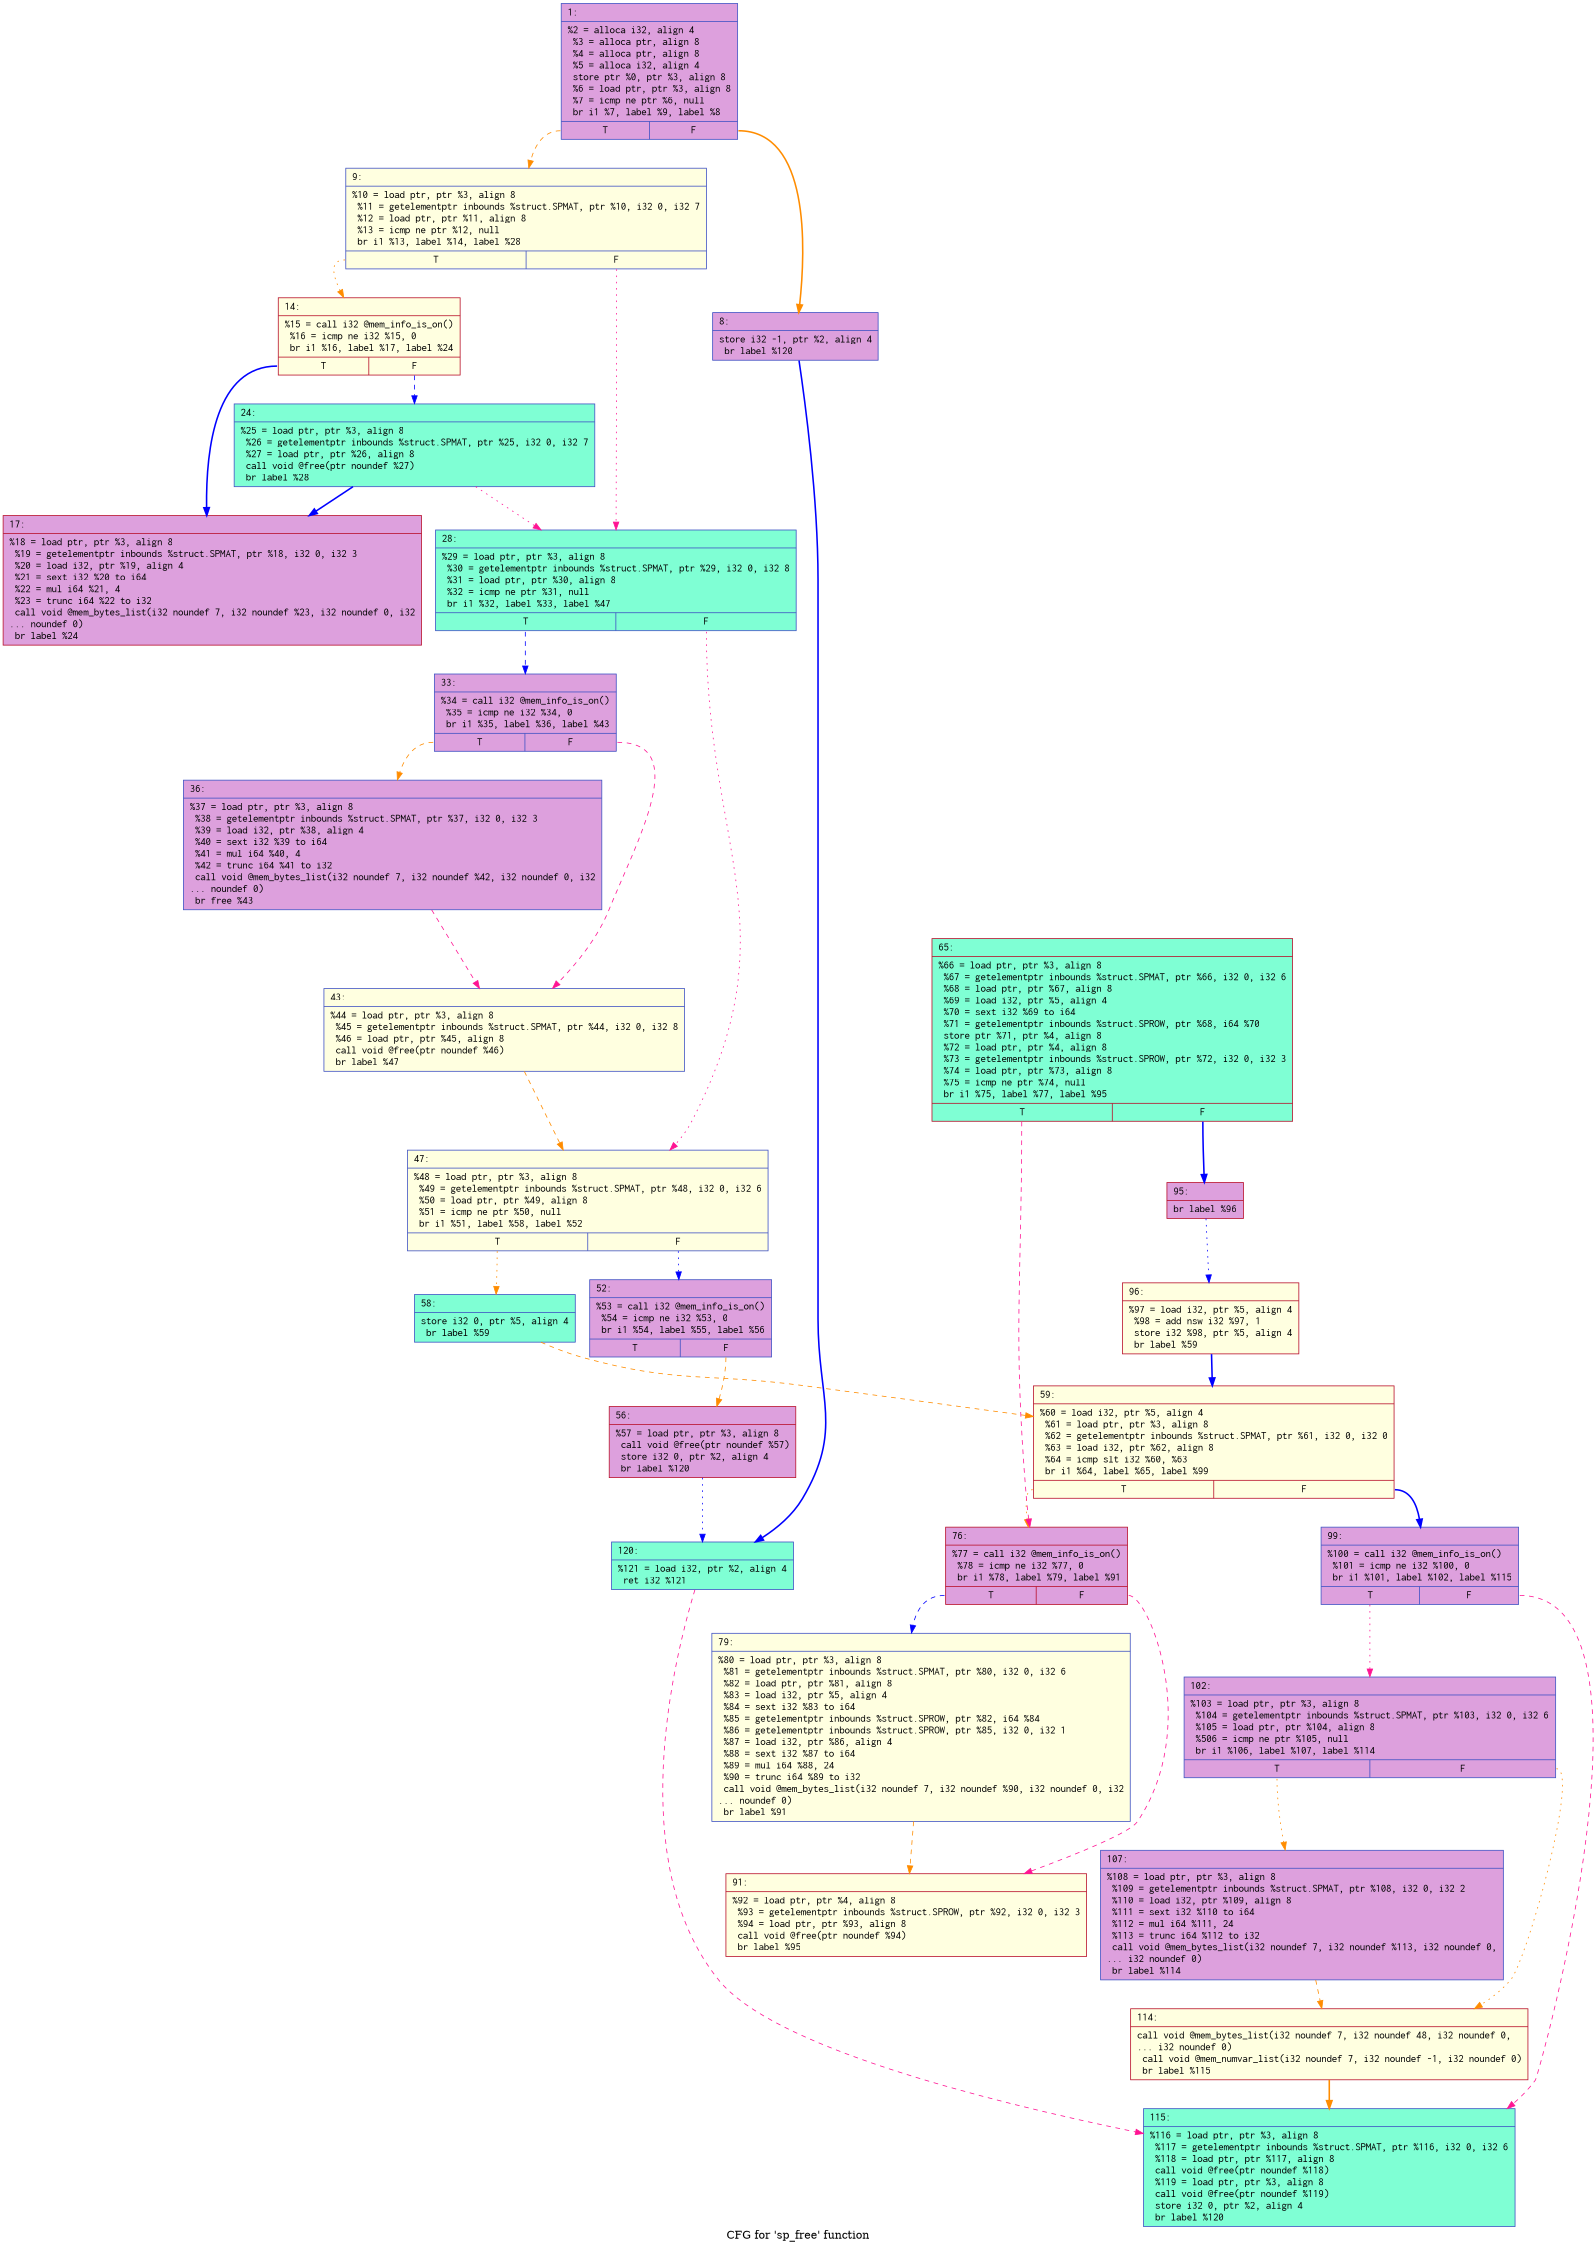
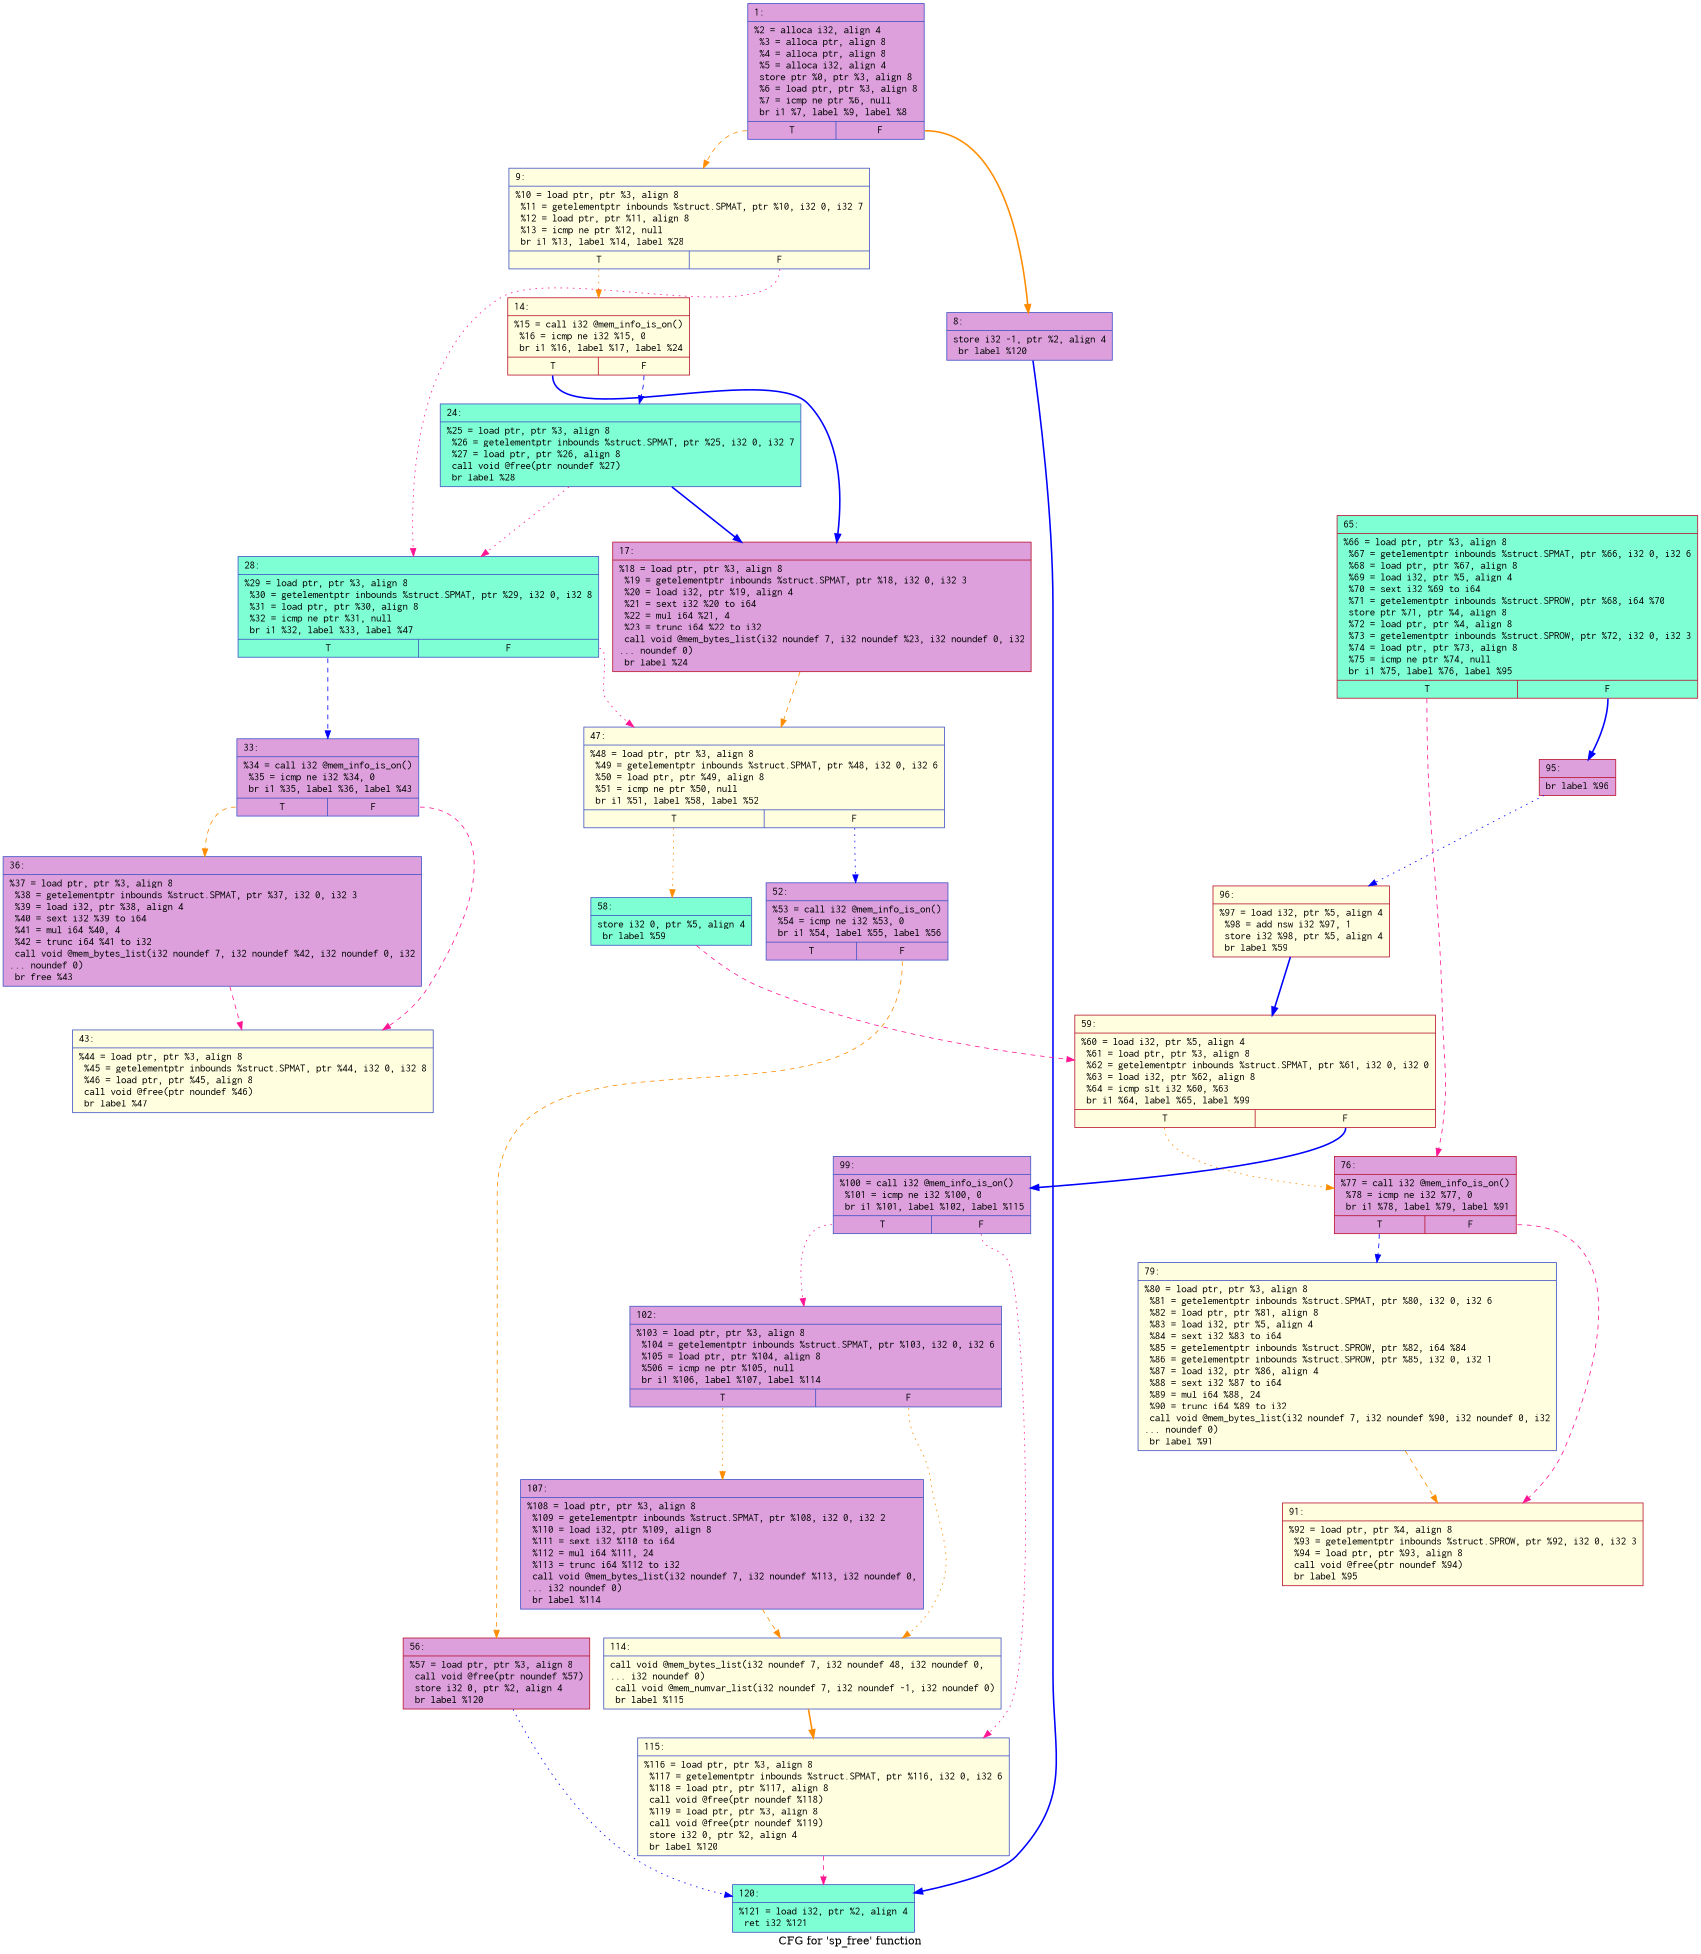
(1023, 1094) -> (1428, 671)
(542, 1107) -> (792, 696)
(782, 1383) -> (874, 1025)
(1586, 1840) -> (1025, 1480)
(735, 1995) -> (823, 1866)
(1329, 2044) -> (802, 1674)
(1329, 2168) -> (823, 1797)
